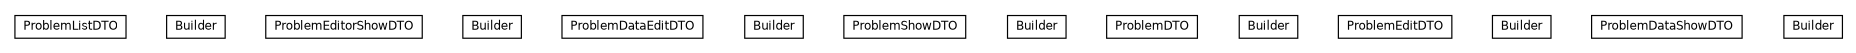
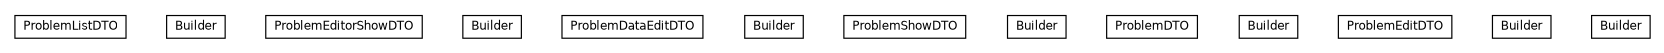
(1667, 26) -> none
